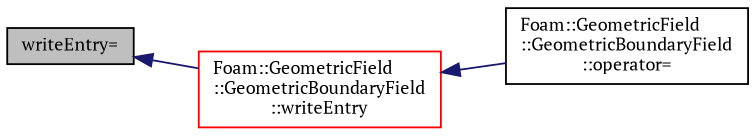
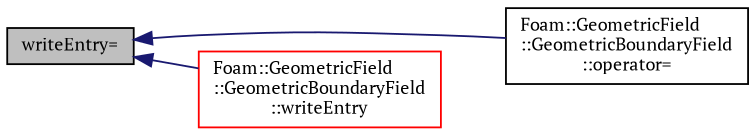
(483, 66) -> (329, 32)
